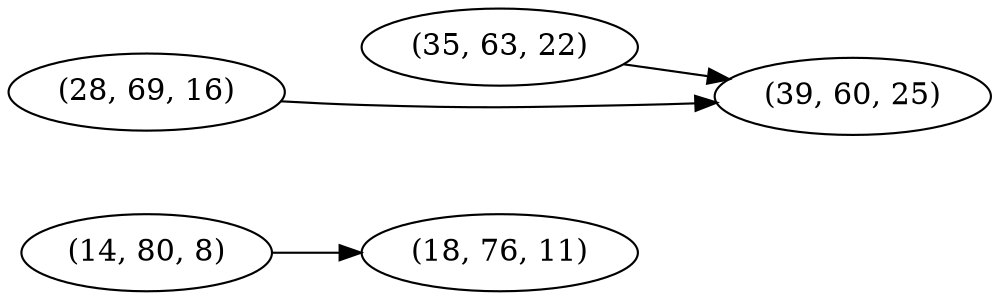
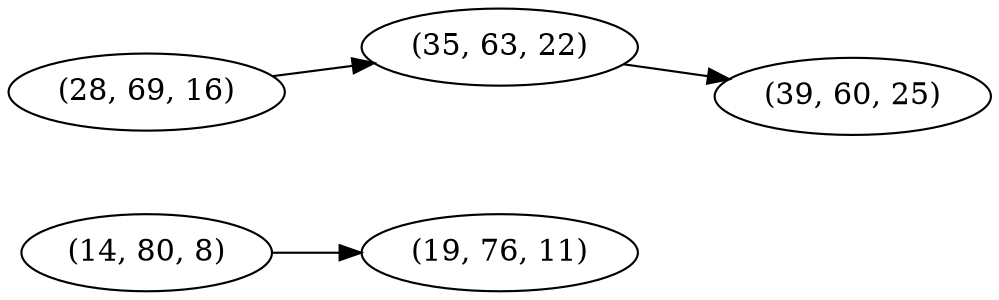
(488, 107) -> (312, 71)
(500, 253) -> (500, 253)
